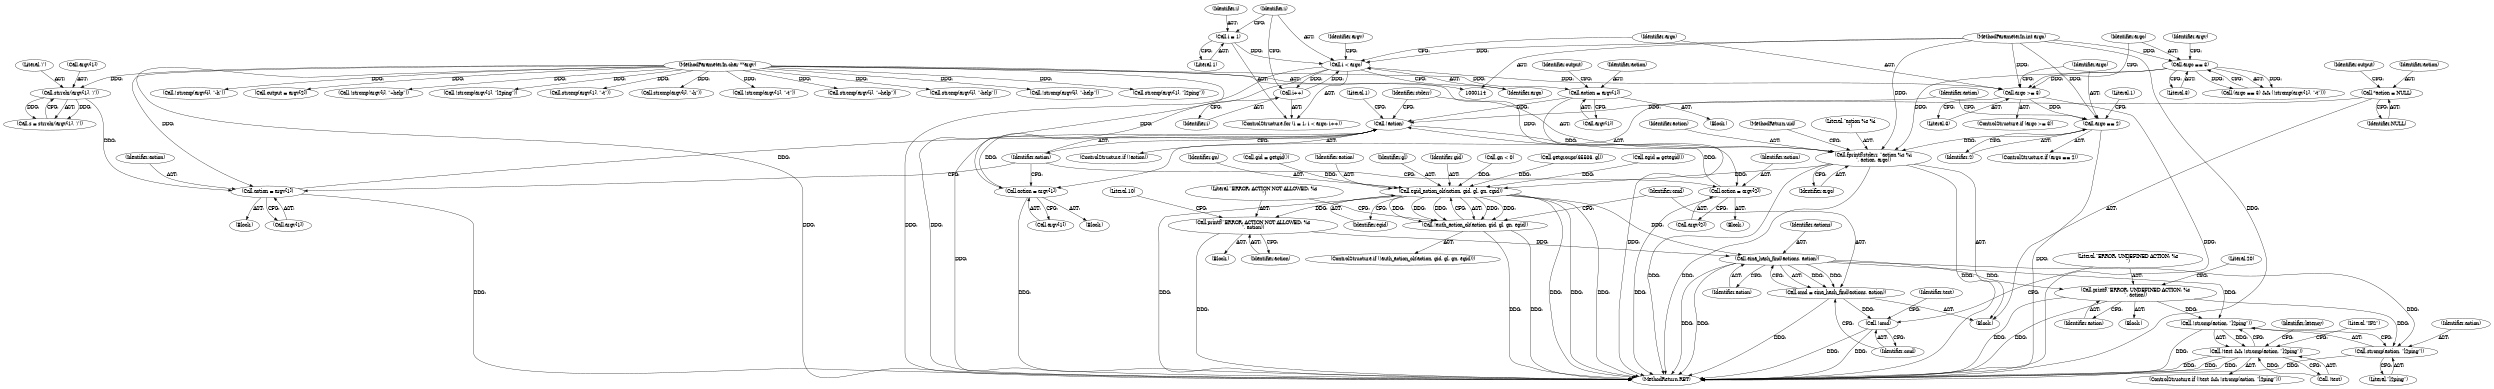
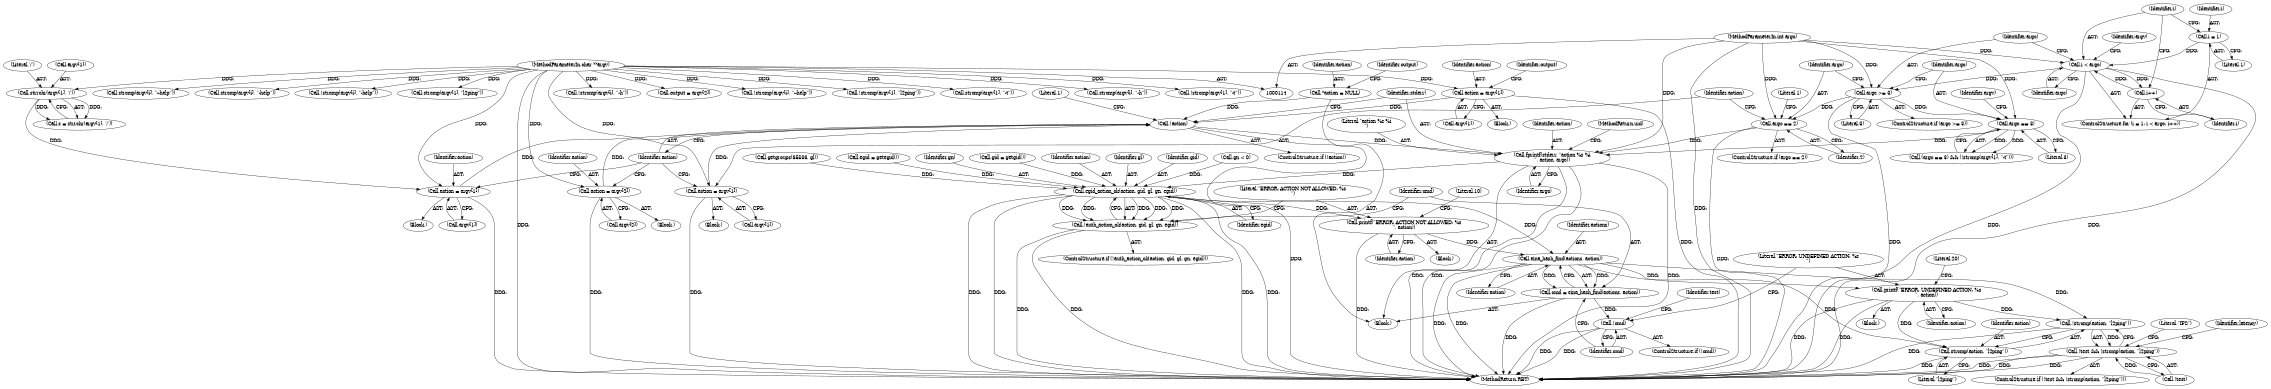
(2100, 72) -> (1942, 115)
(2387, 124) -> none
none -> (1684, 352)
